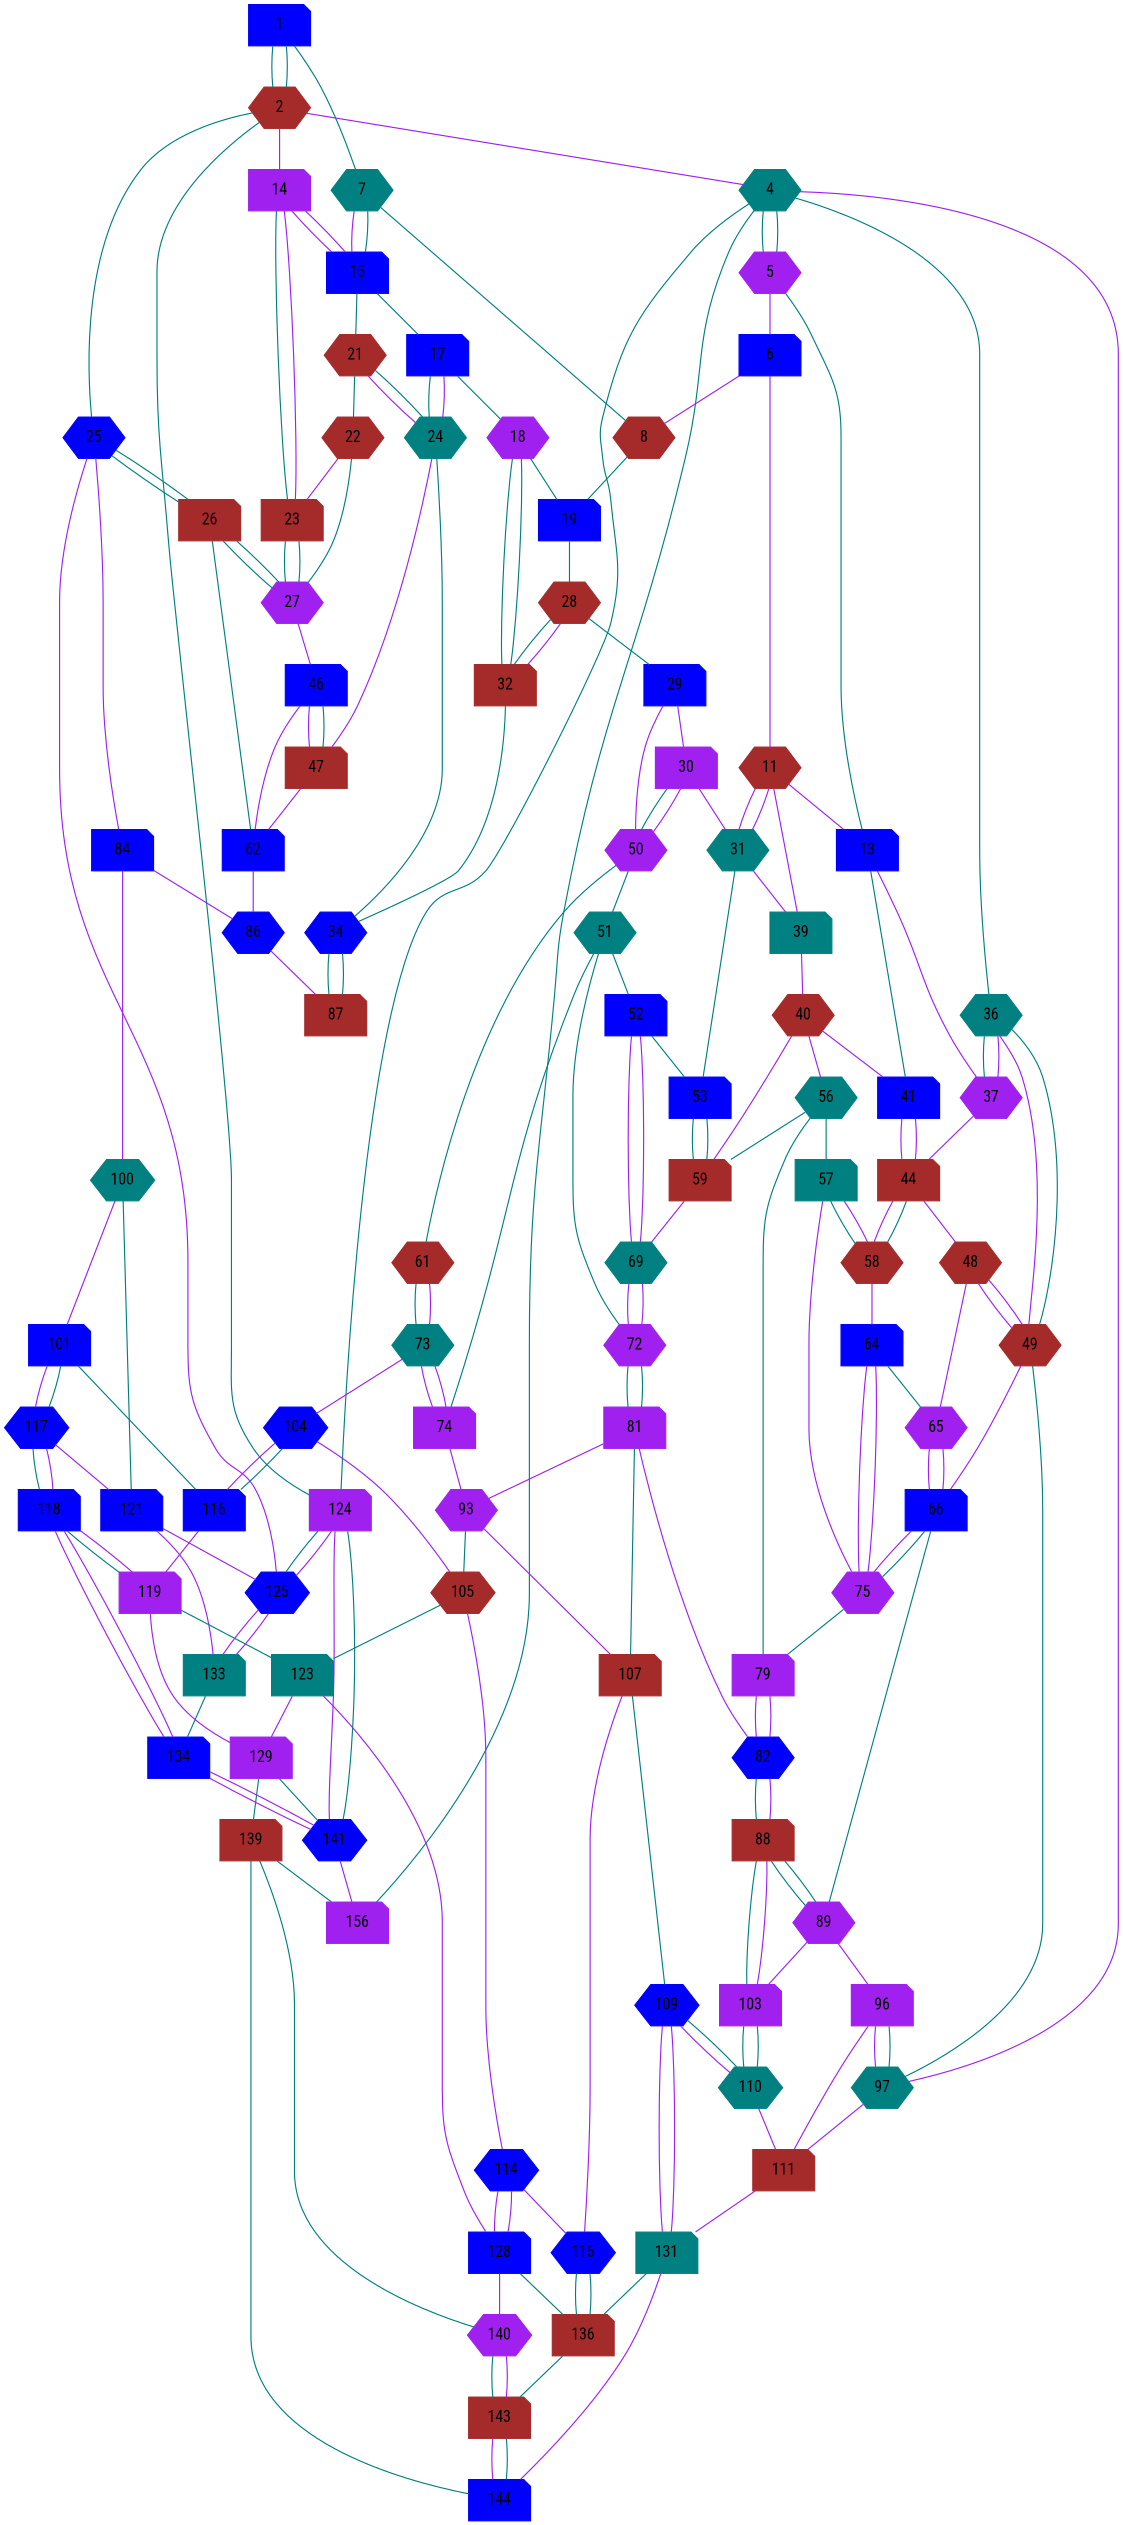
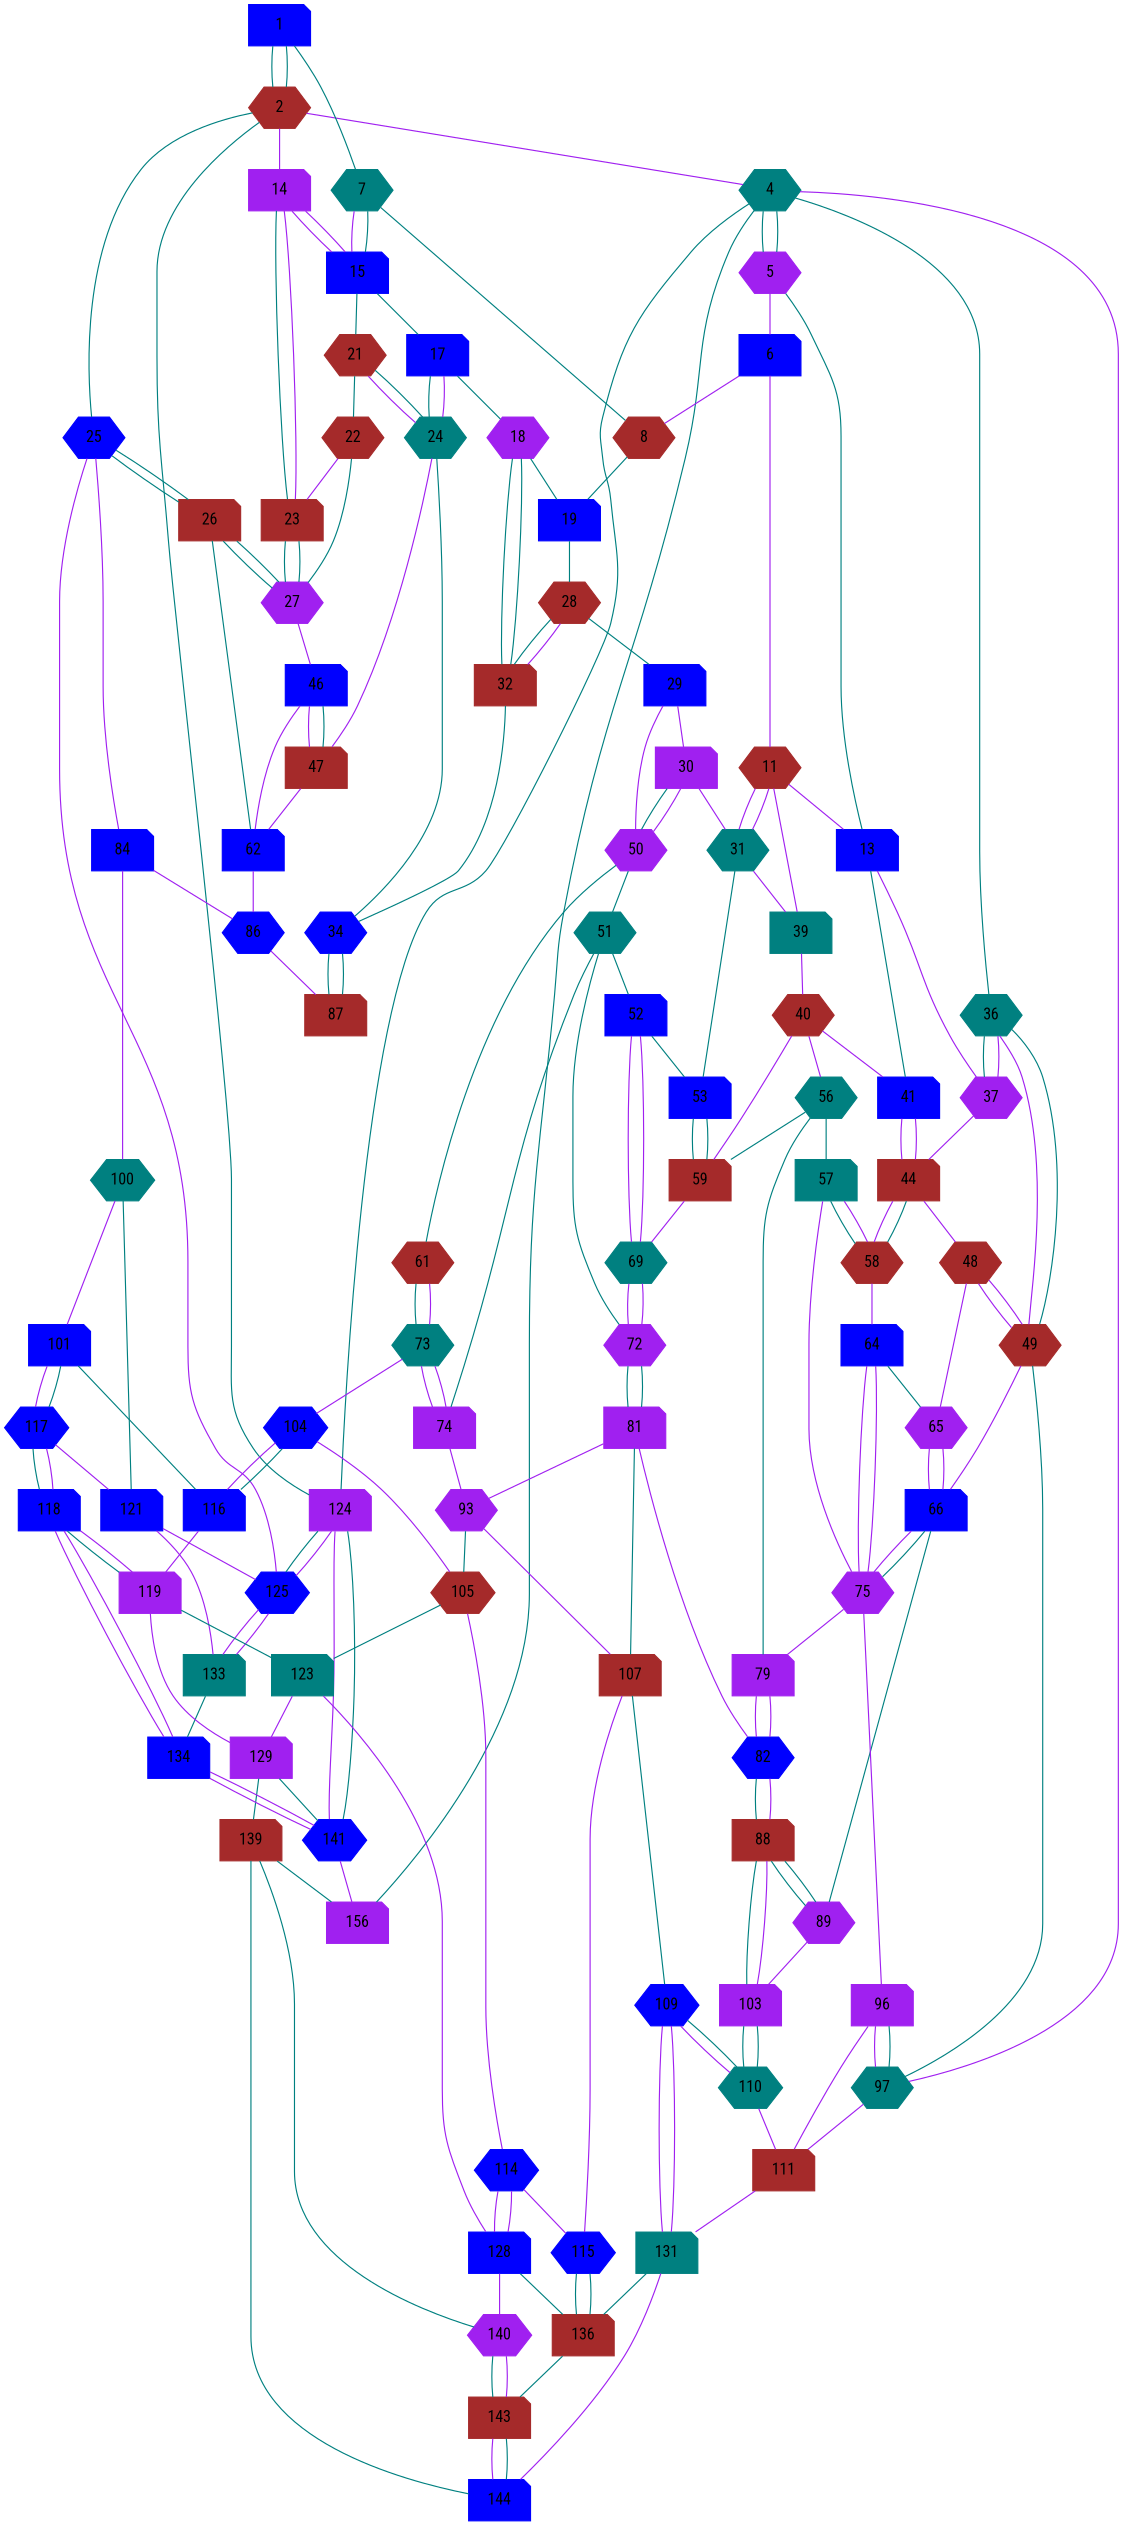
(816, 1632) -> (816, 1632)
(853, 1964) -> (873, 1799)
